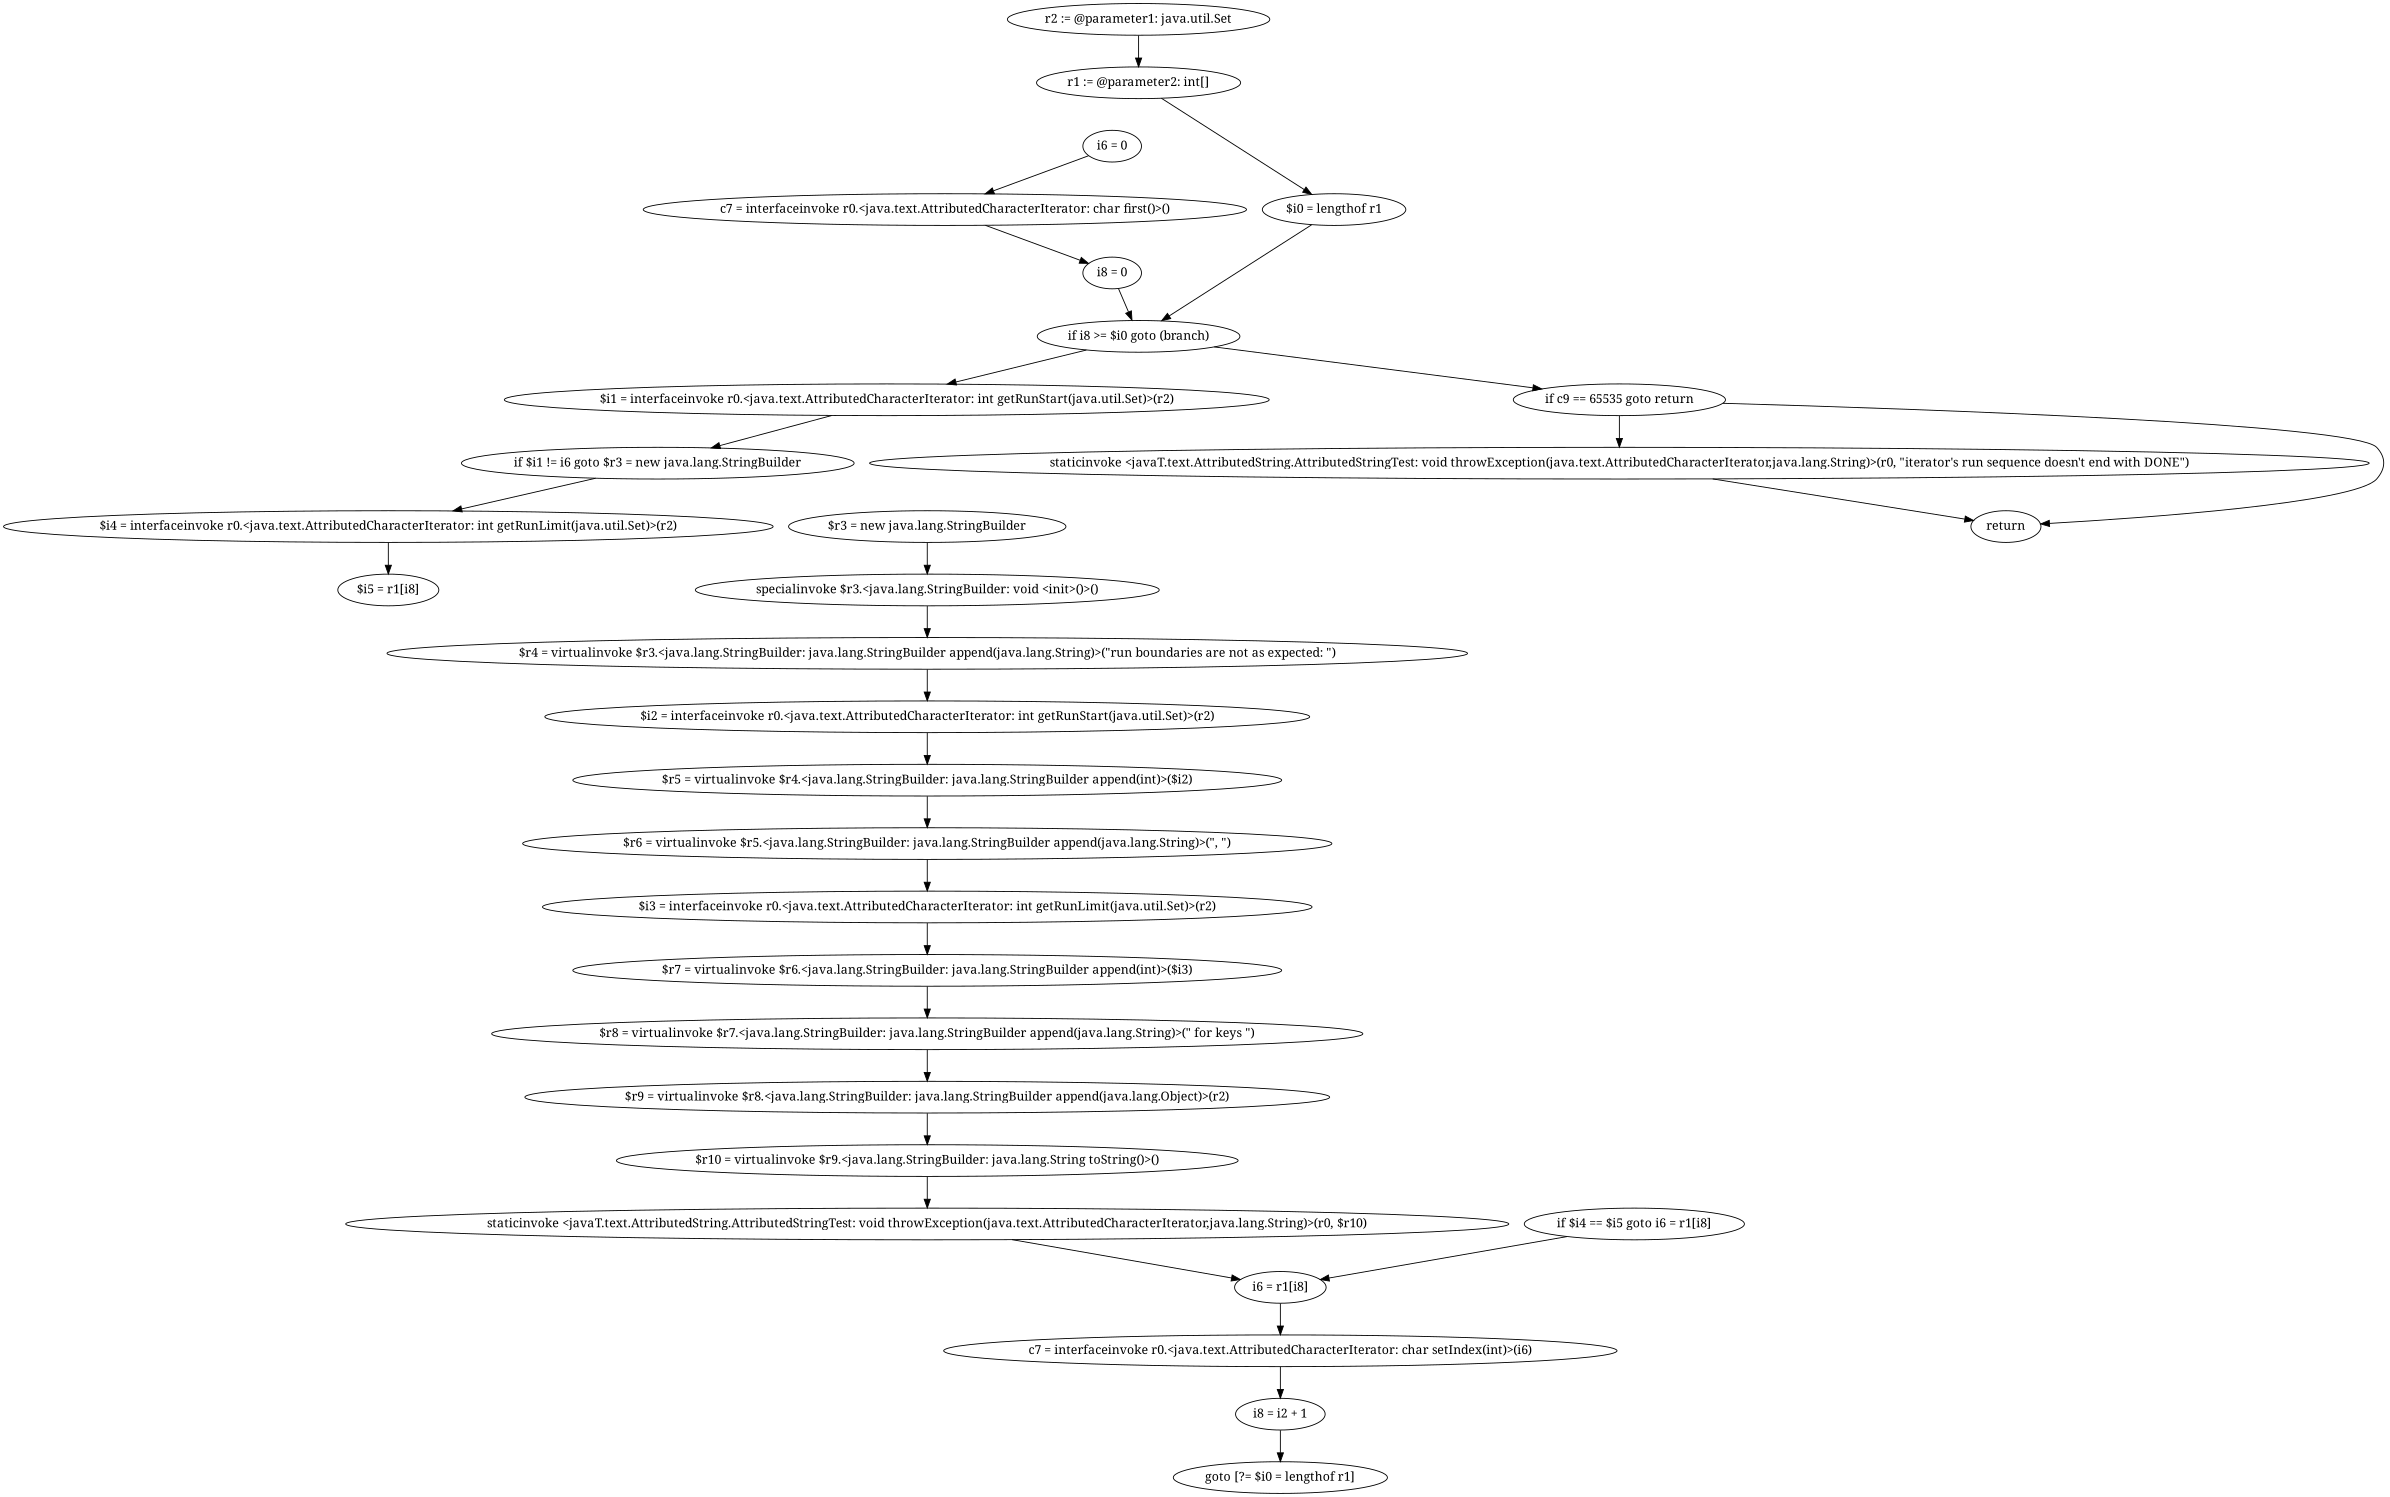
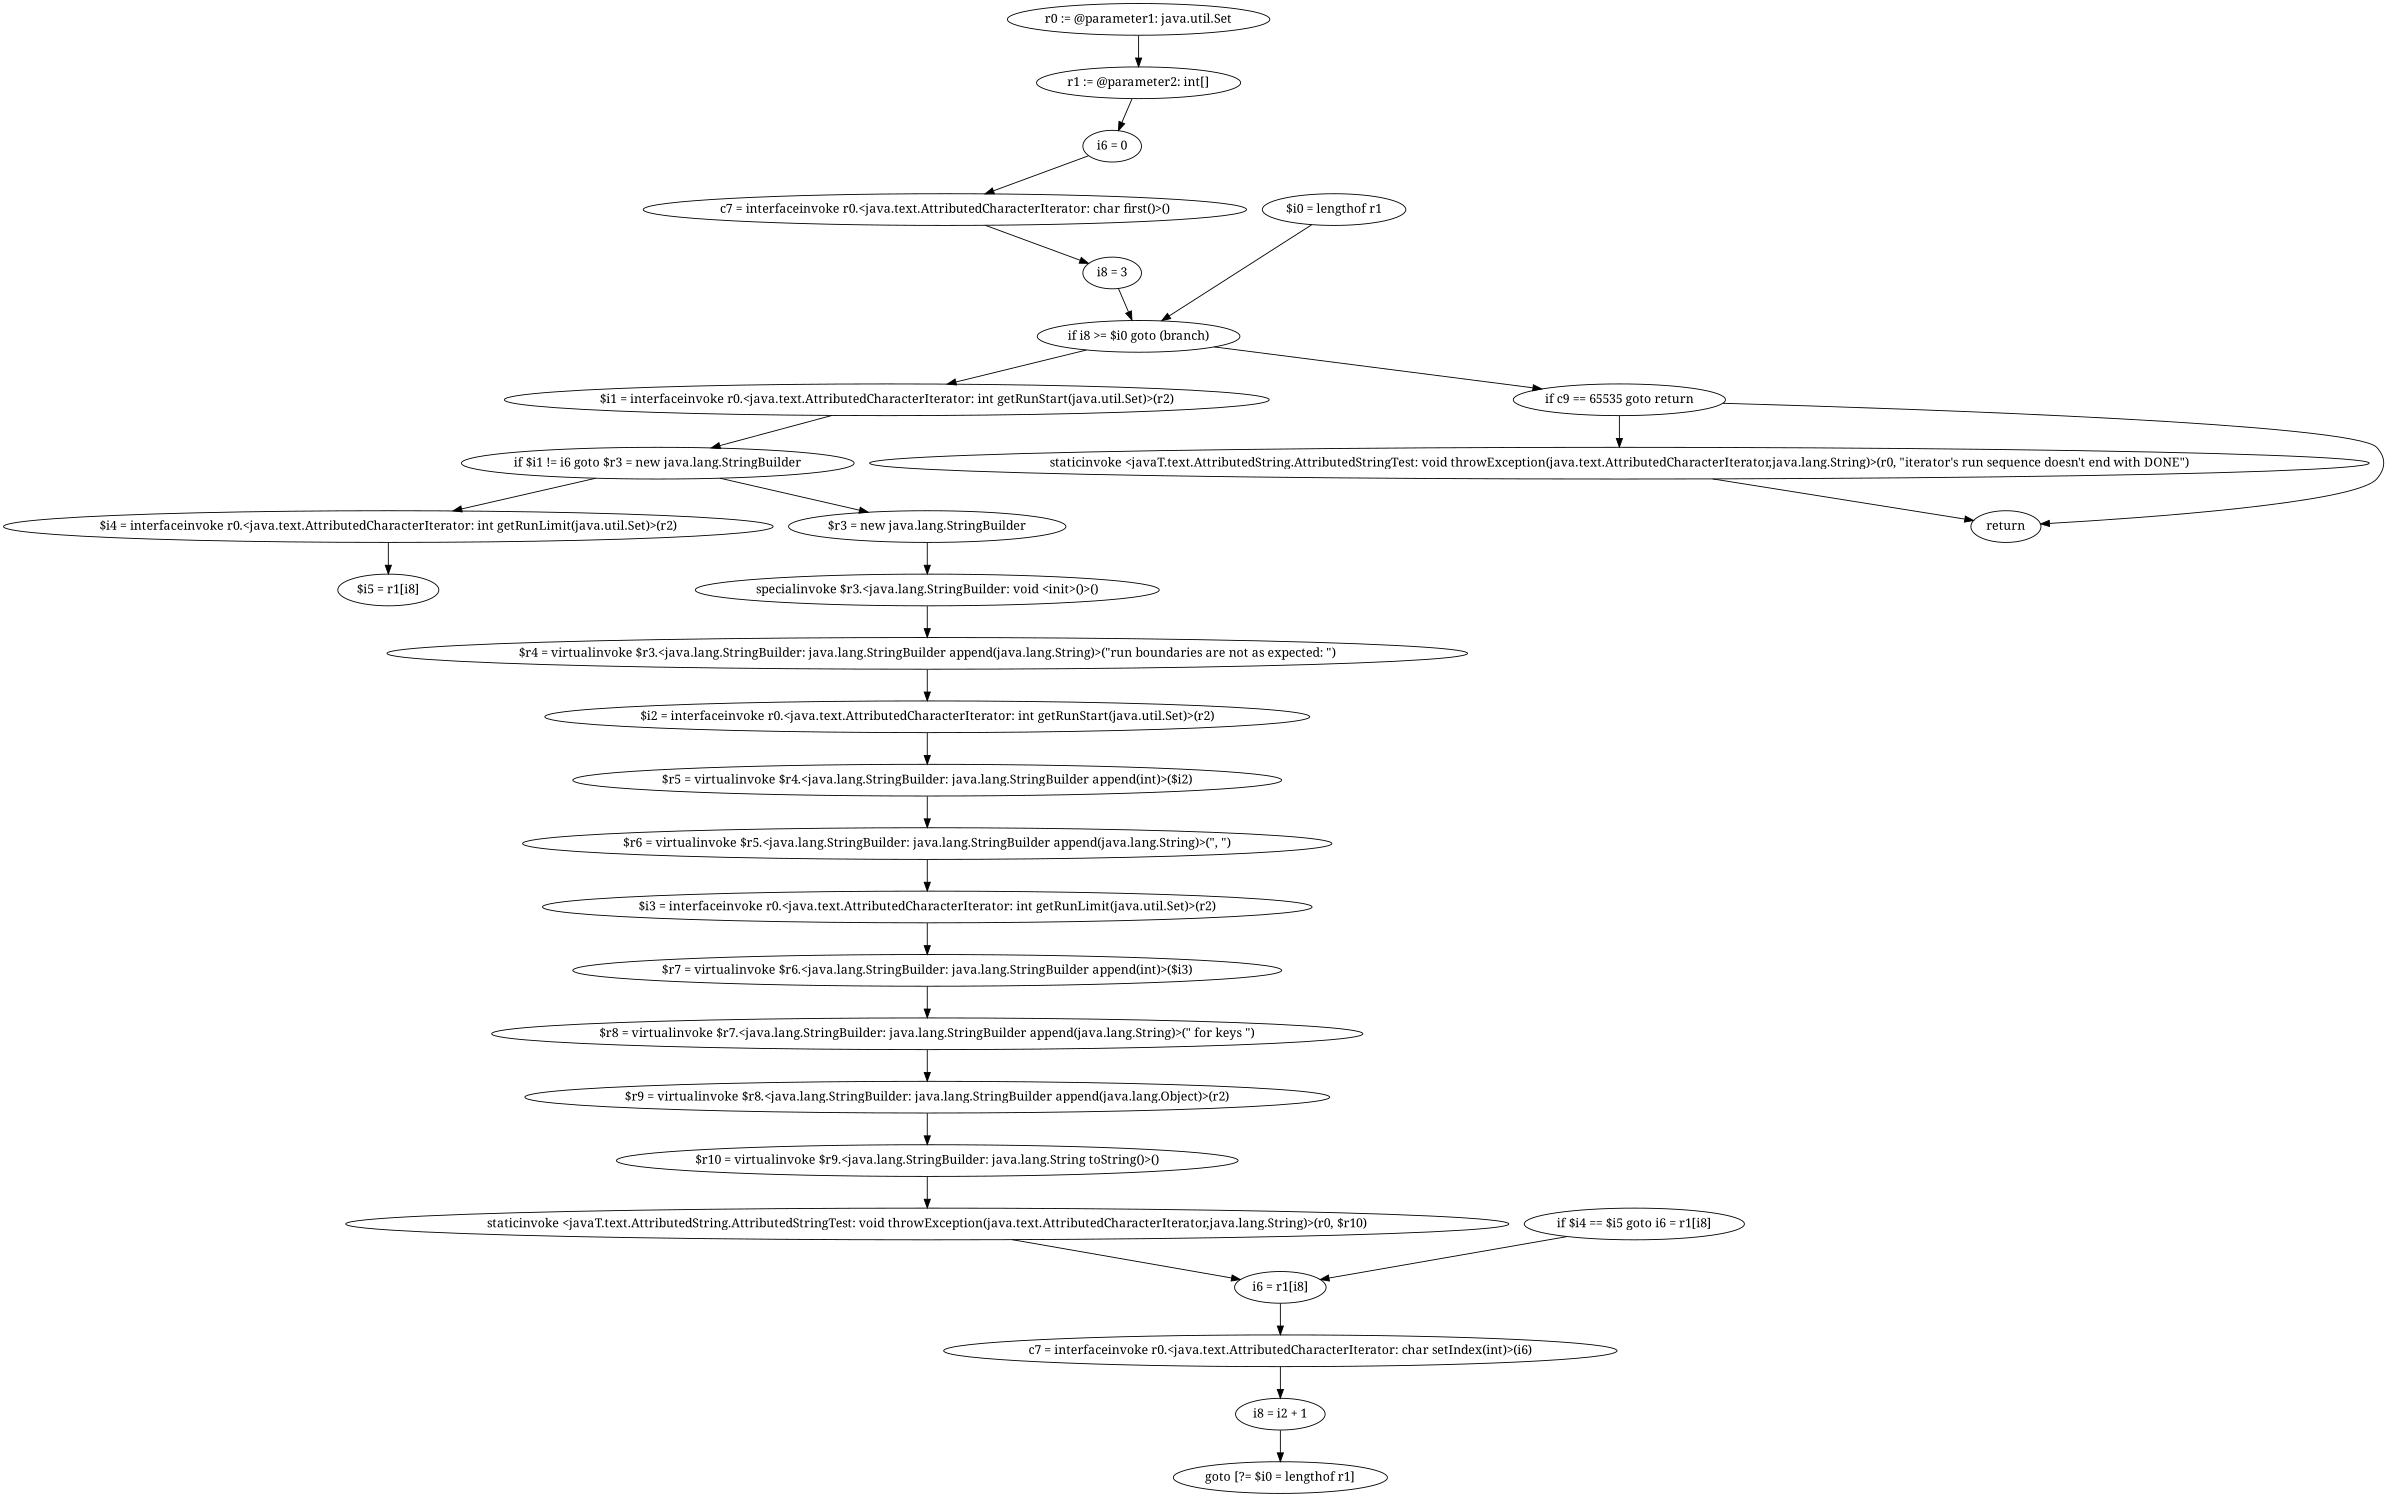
(1139, 19) -> (1139, 19)
(1233, 144) -> (1127, 111)
(1112, 273) -> (1112, 273)
none -> (790, 494)
